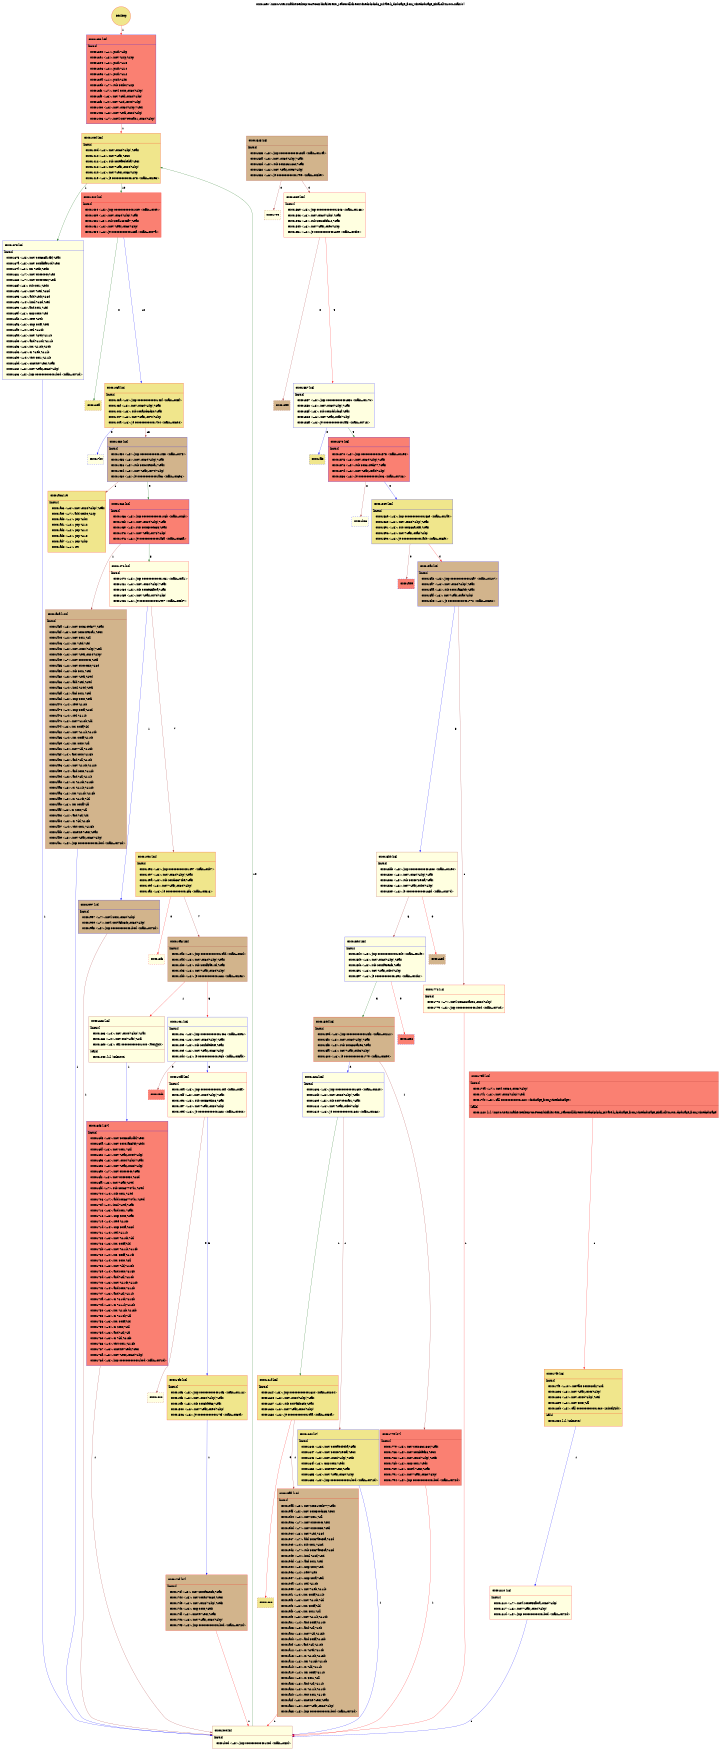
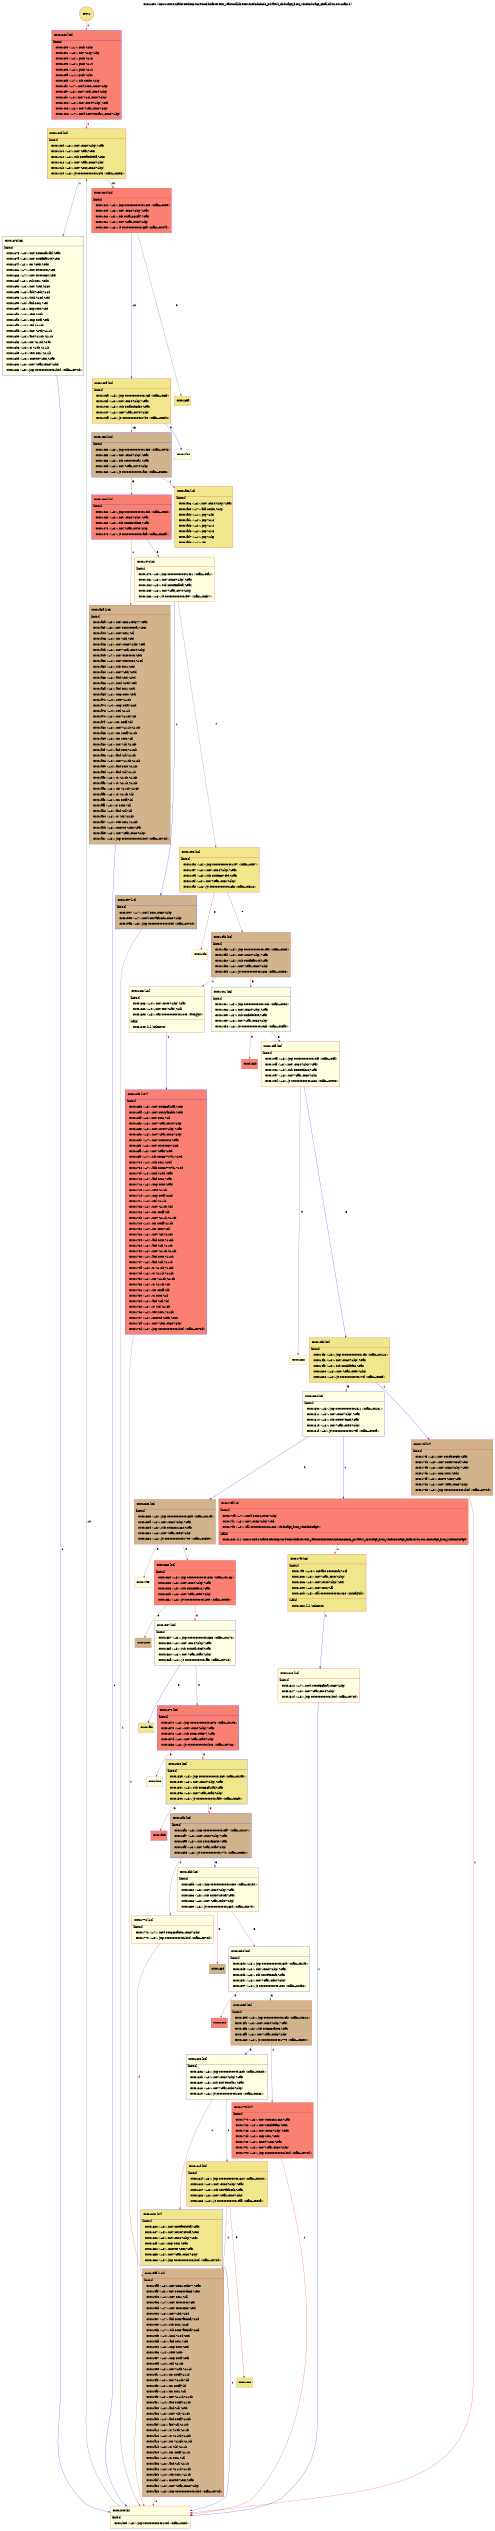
(121, 16) -> (87, 14)
(325, 215) -> (195, 1583)
(390, 490) -> (202, 1754)
none -> (343, 1414)
(100, 1573) -> (129, 1805)
